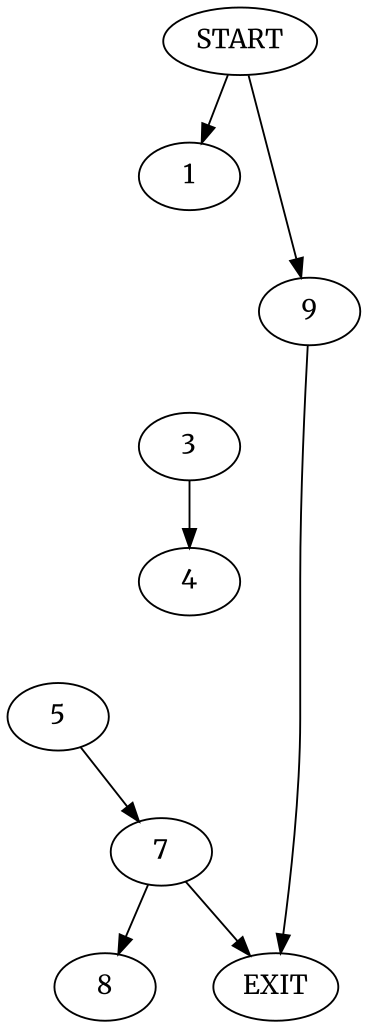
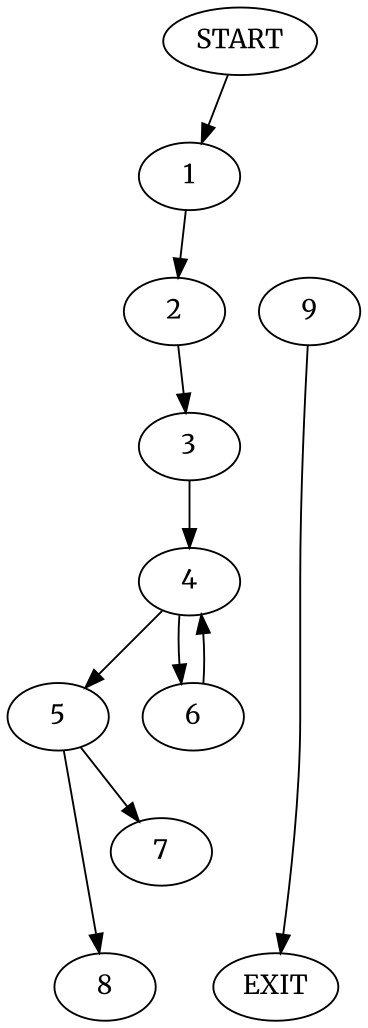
(272, 167) -> none
none -> (175, 311)
none -> (131, 642)
none -> (193, 717)
(137, 911) -> (80, 842)
(212, 911) -> none
